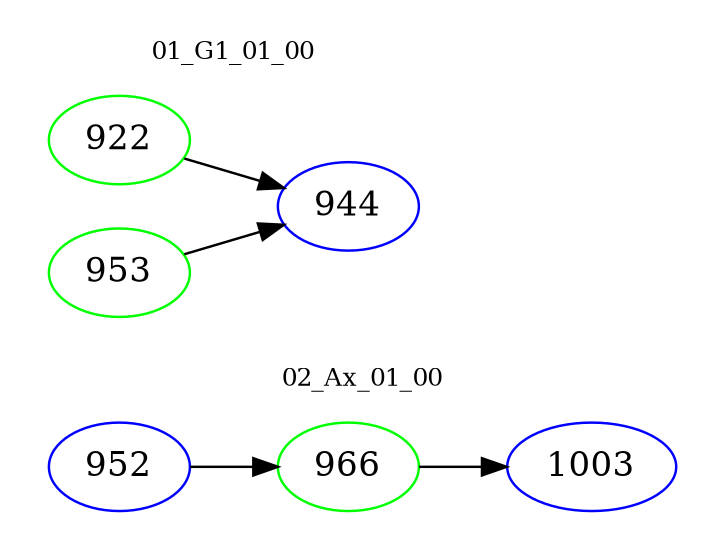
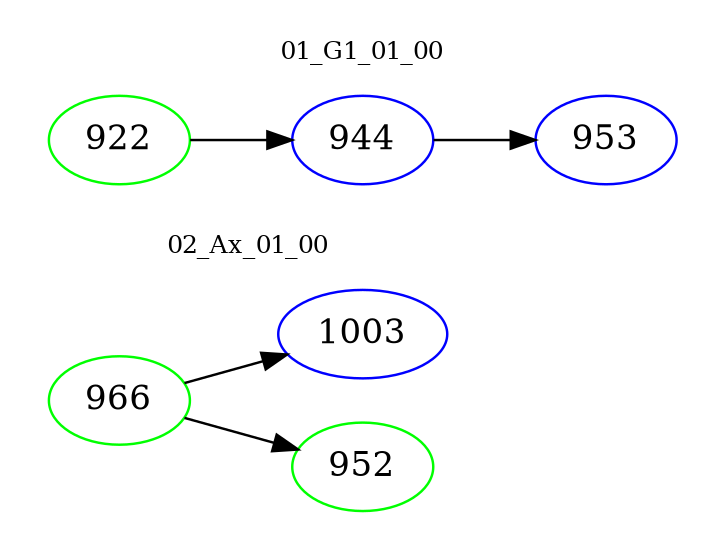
(222, 243) -> (472, 140)
(119, 273) -> (606, 140)
(119, 467) -> (363, 467)
(222, 467) -> (229, 430)
